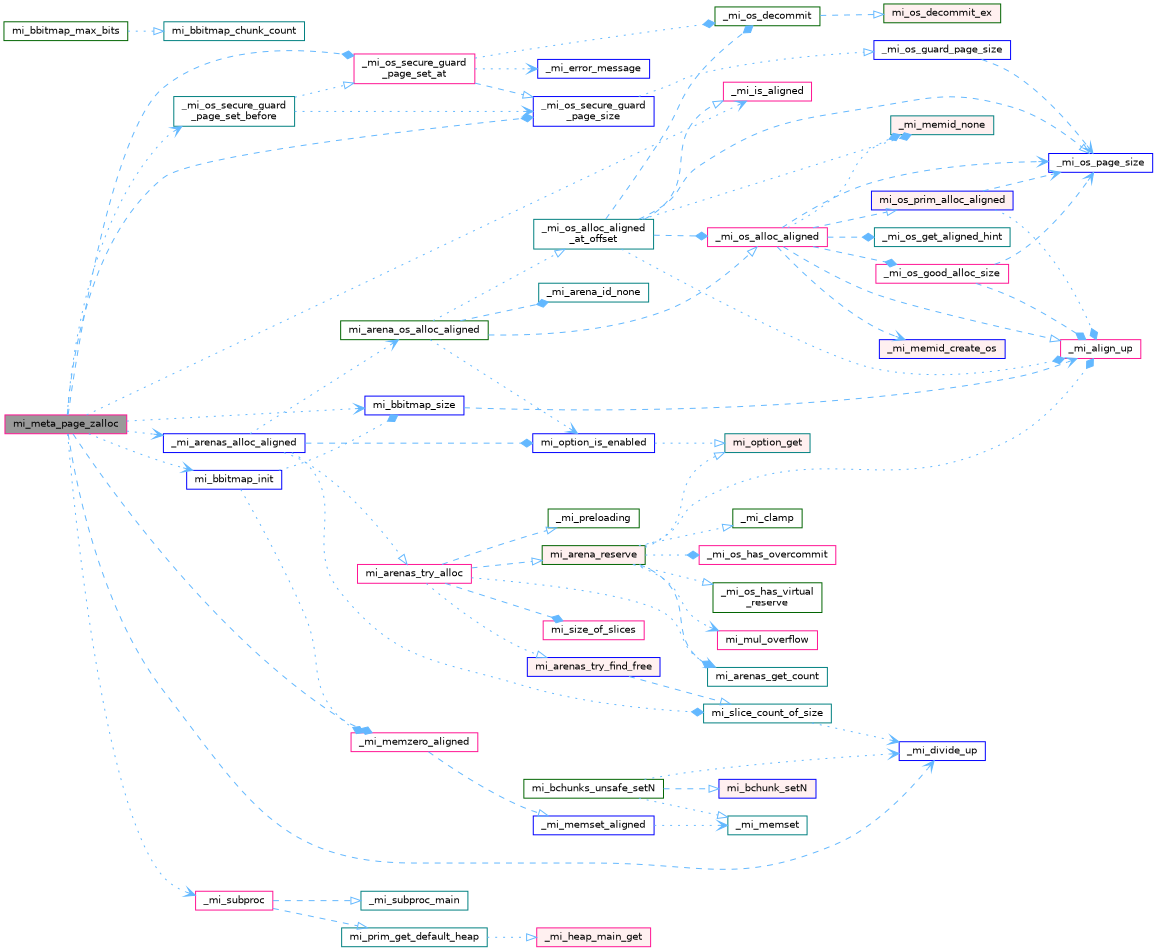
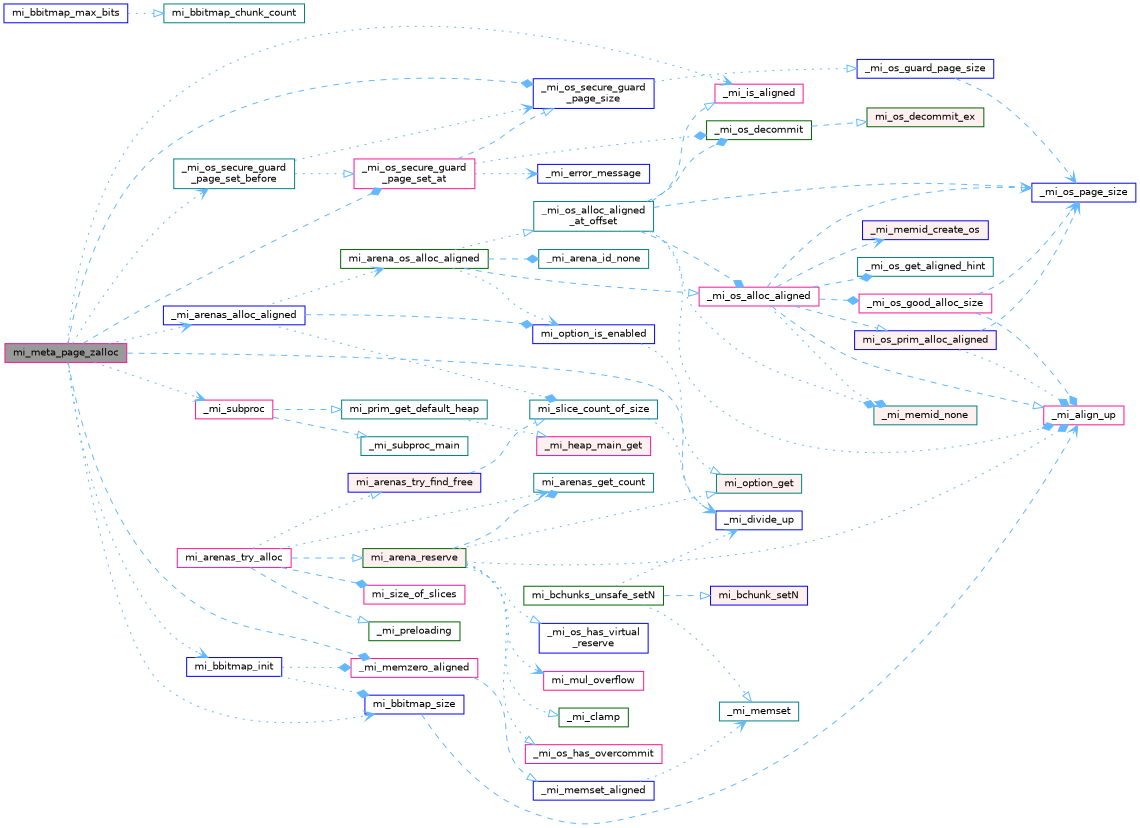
(66, 31) -> (66, 13)
(349, 496) -> none
(666, 555) -> (504, 680)
(767, 598) -> (594, 638)
